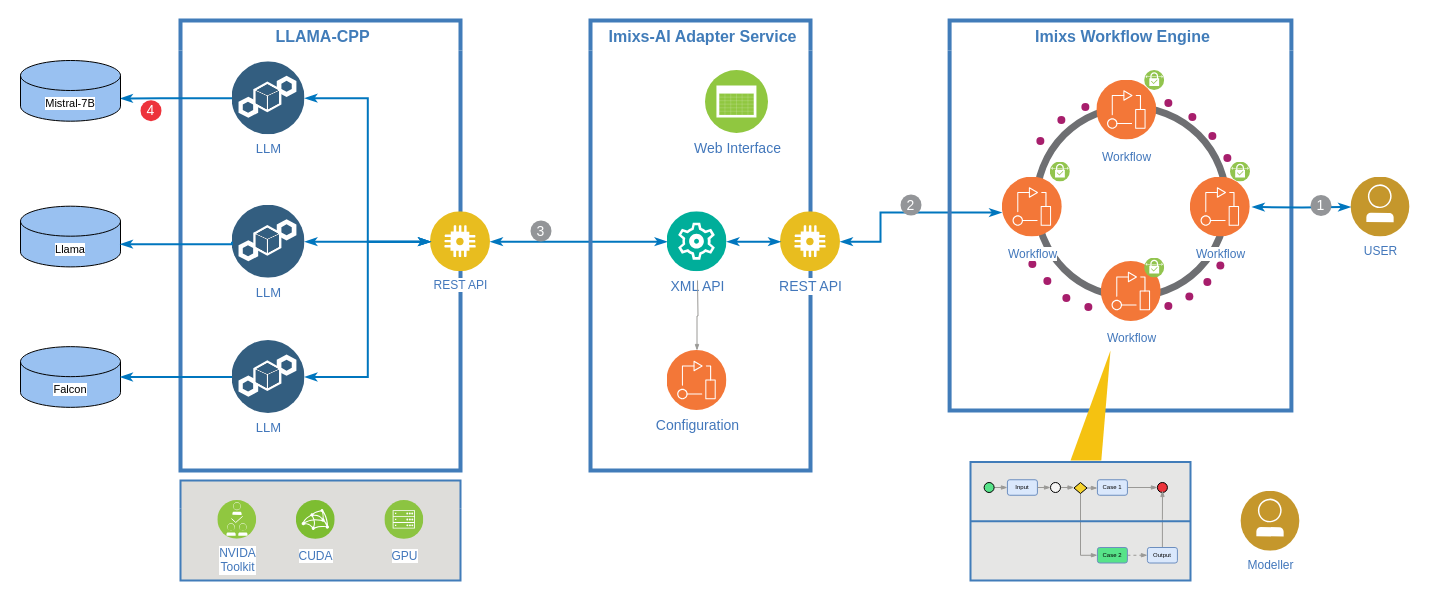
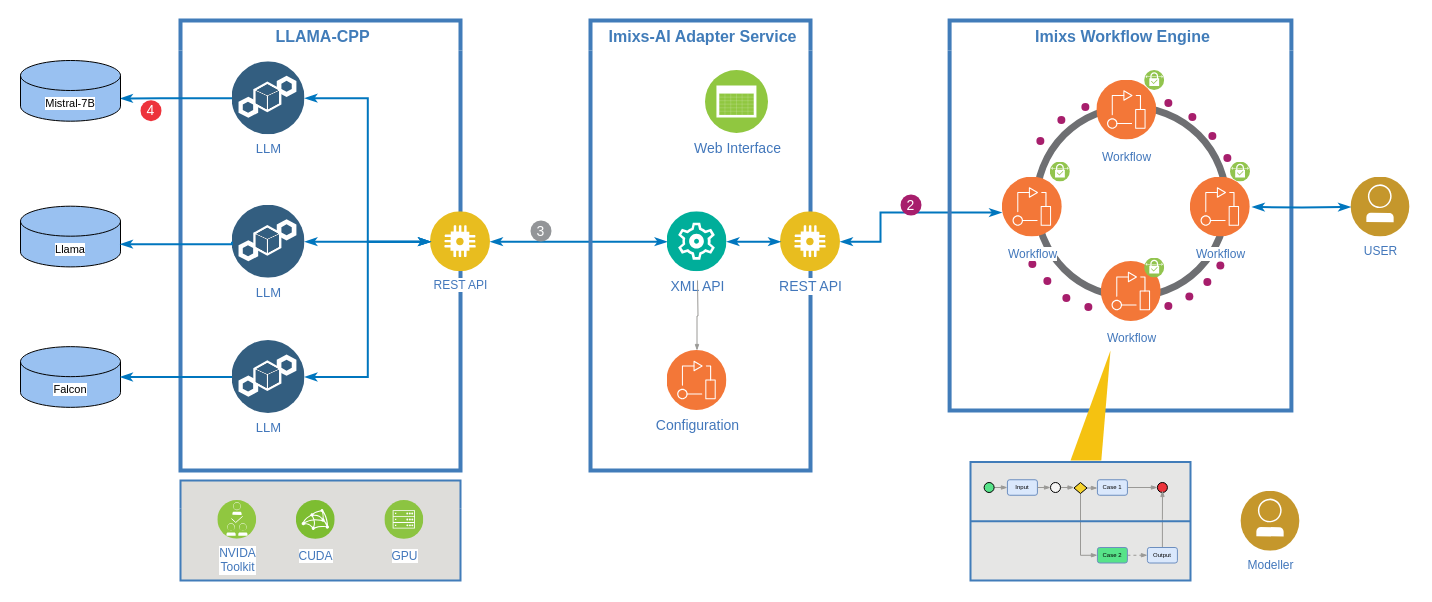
(911, 205) -> (911, 205)
(1321, 206) -> none
